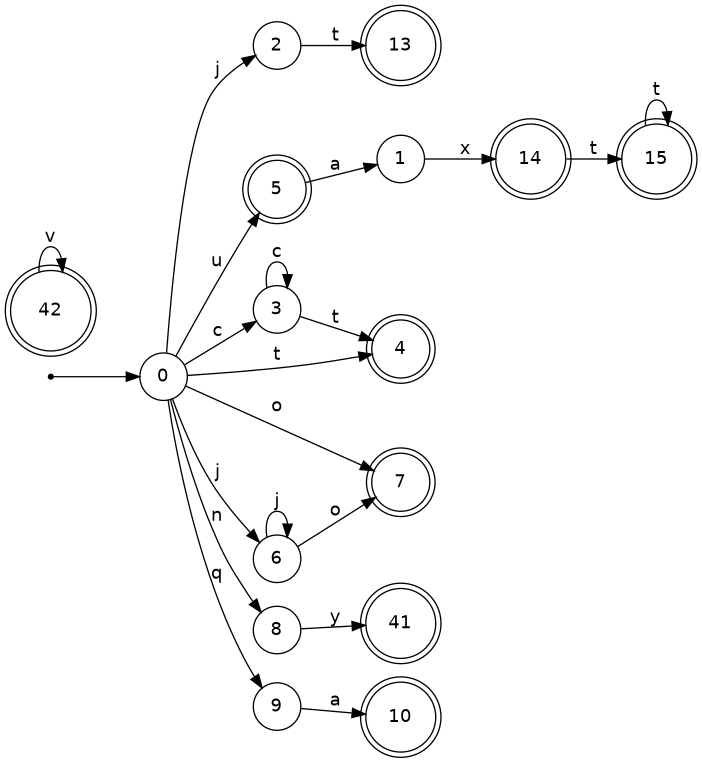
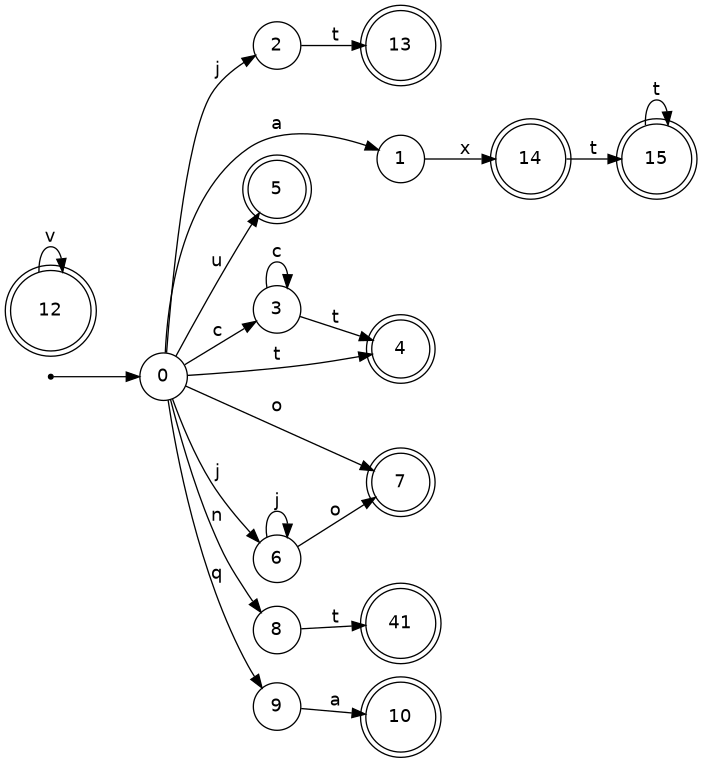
(335, 175) -> (212, 186)
(51, 311) -> (51, 311)
(336, 618) -> (336, 618)
